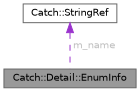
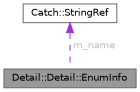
(70, 78) -> (70, 78)
